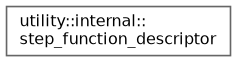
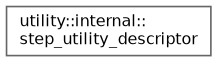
(119, 31) -> (109, 31)
